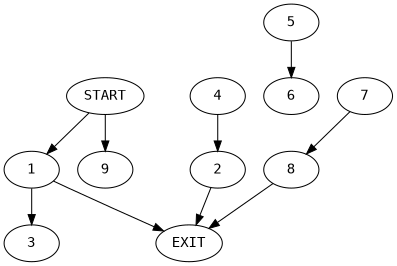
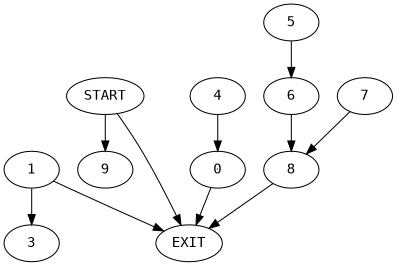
none -> (291, 128)
(72, 130) -> (149, 163)
(218, 170) -> (218, 170)
